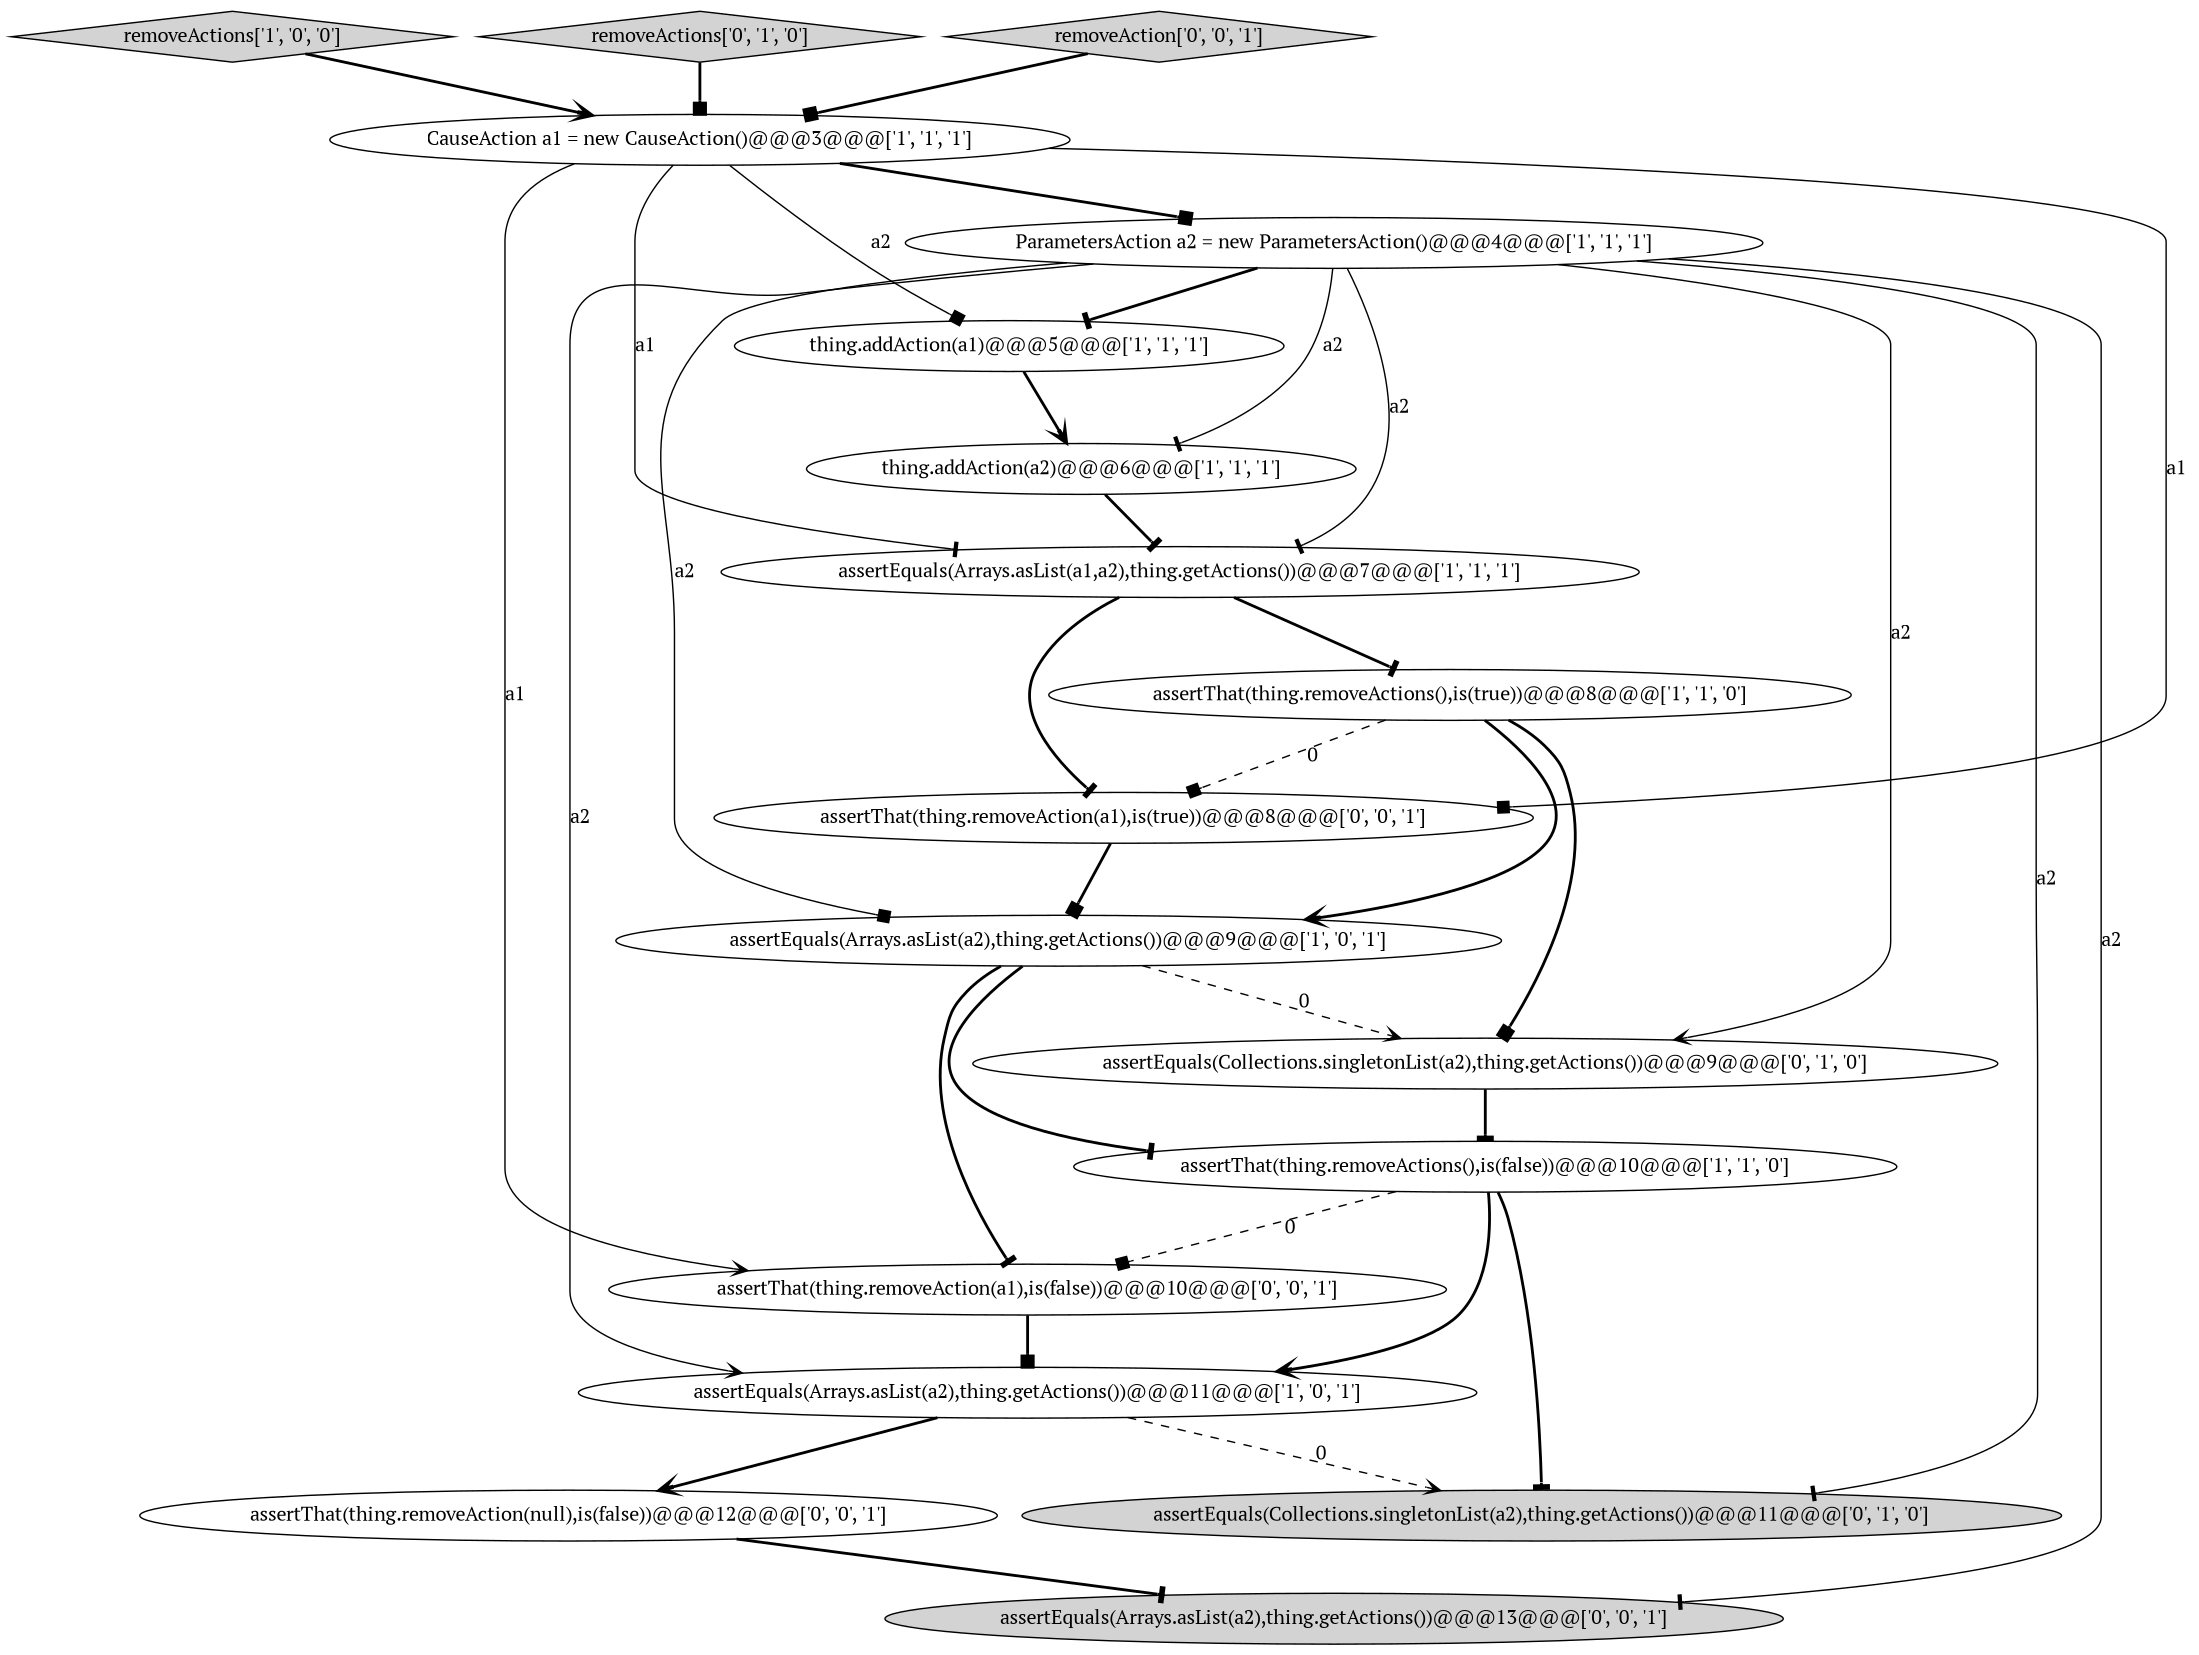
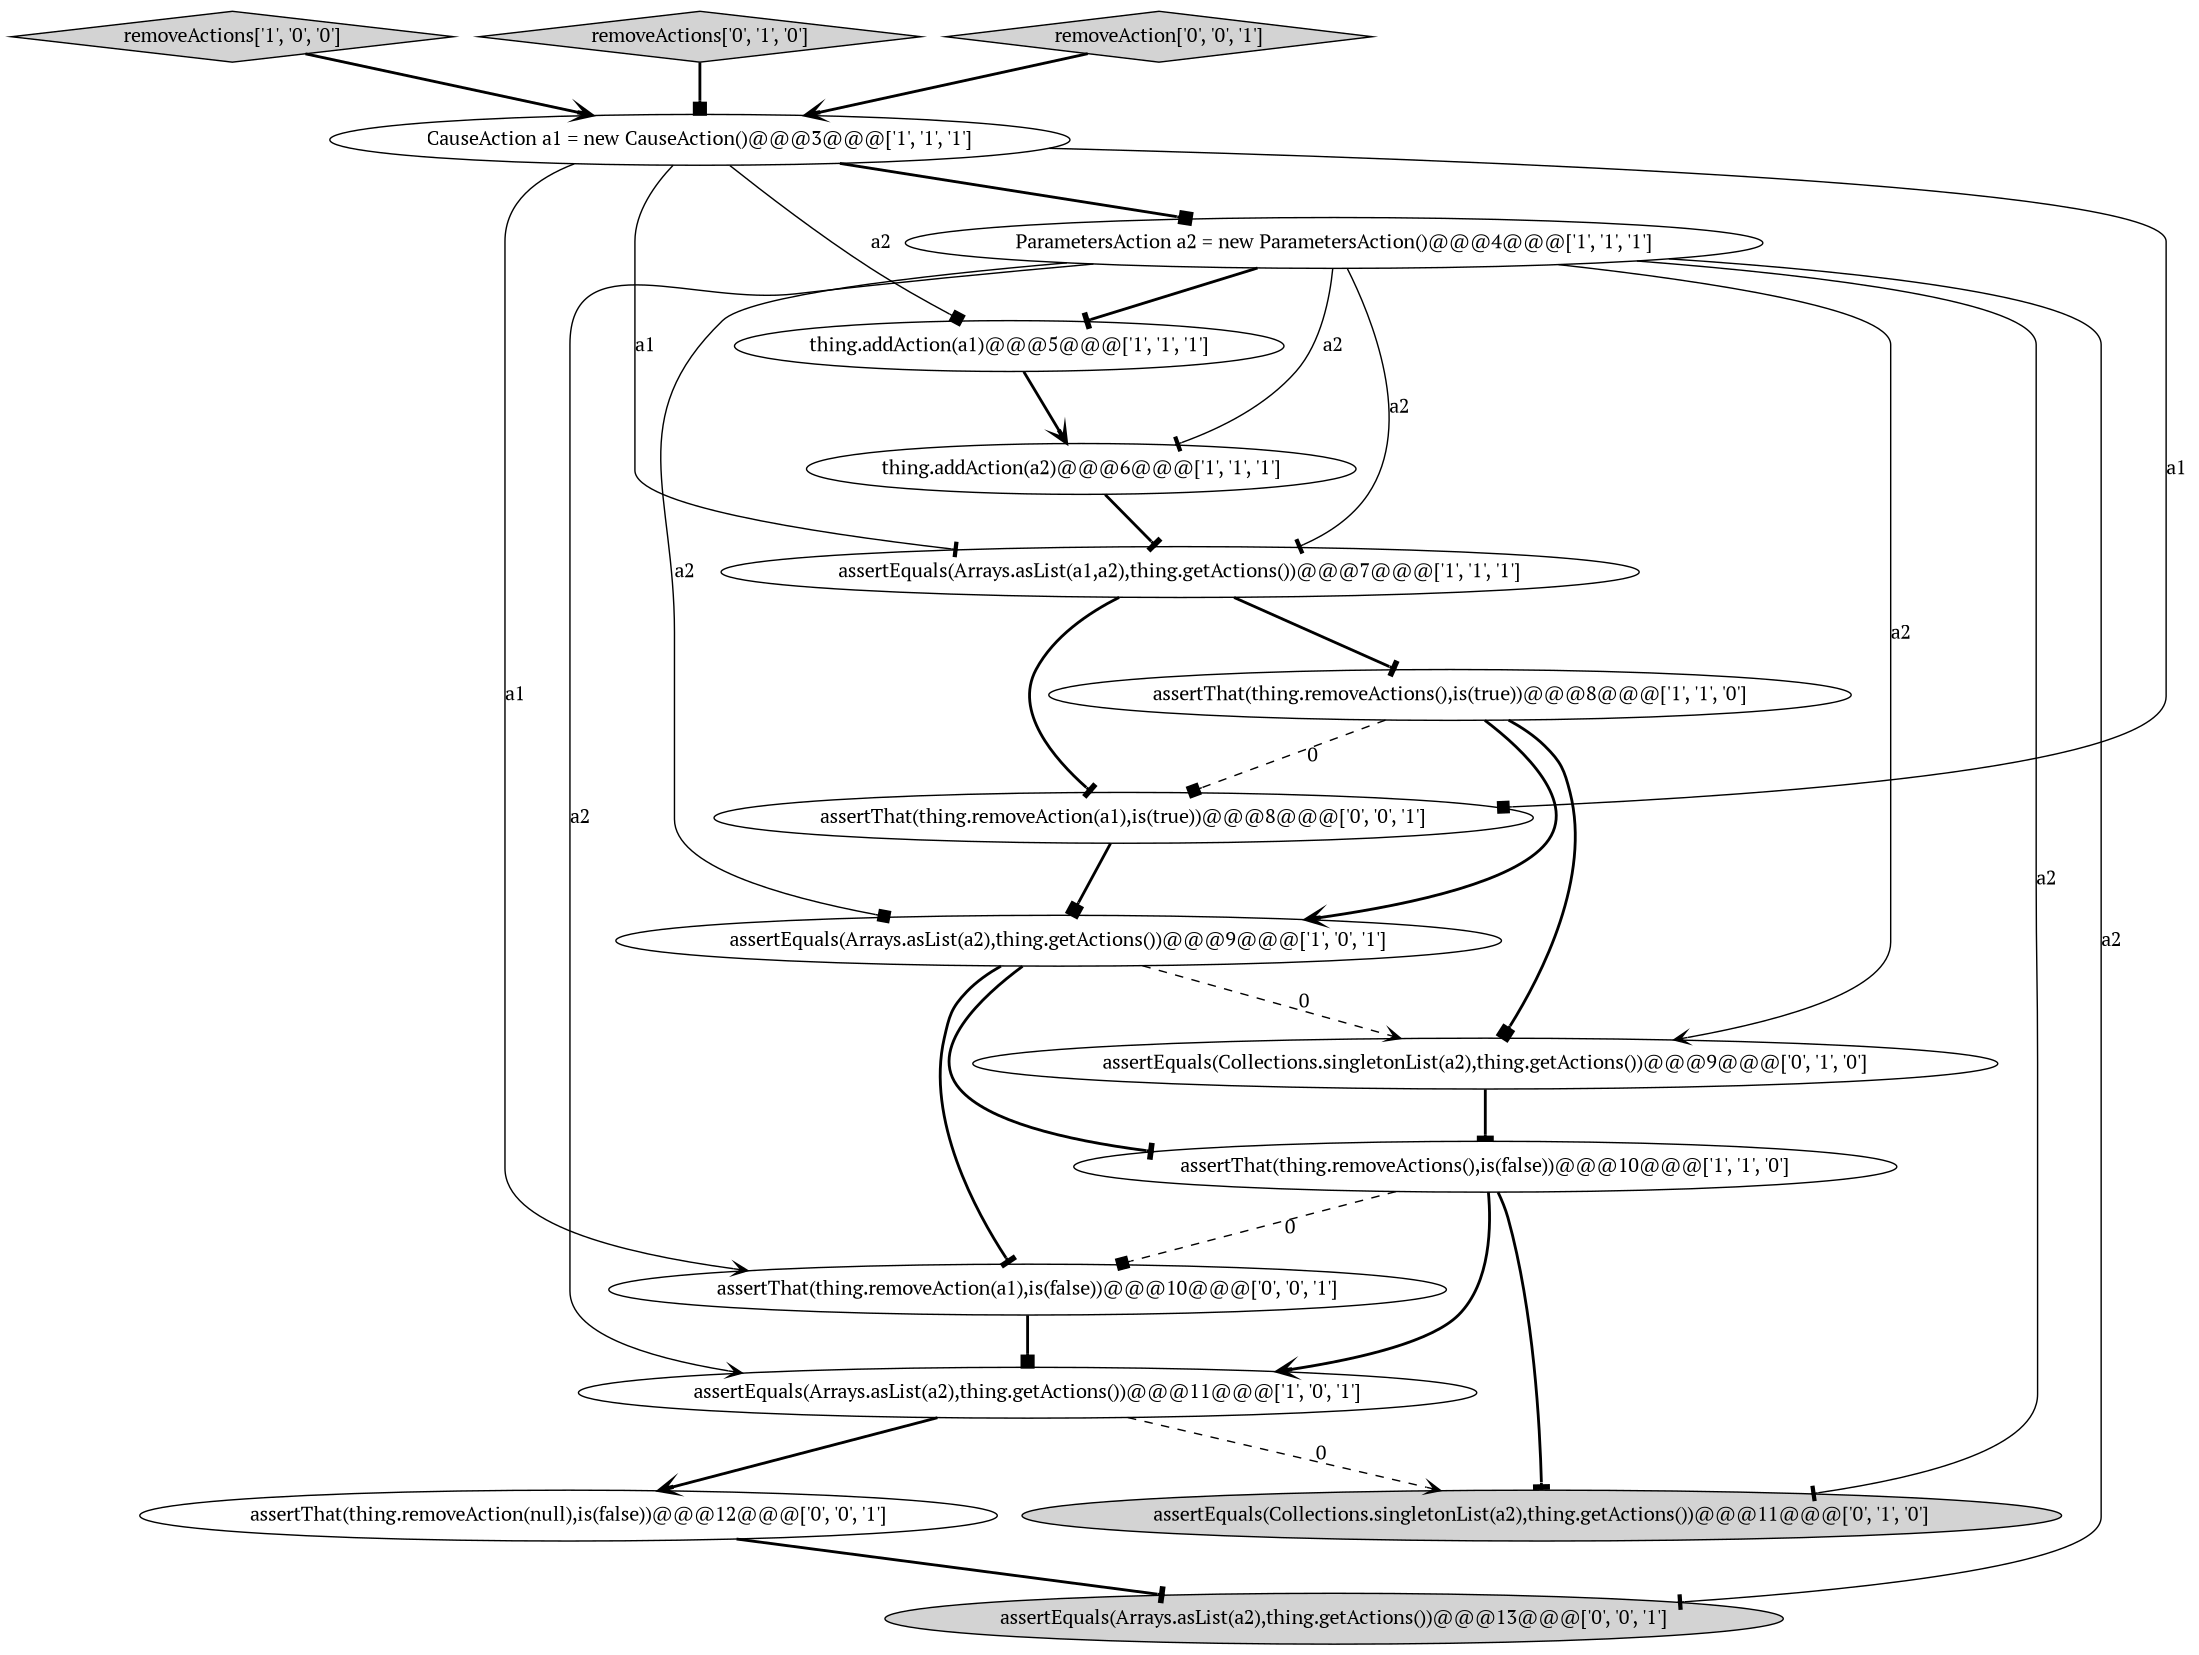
(953, 83) -> (953, 83)
